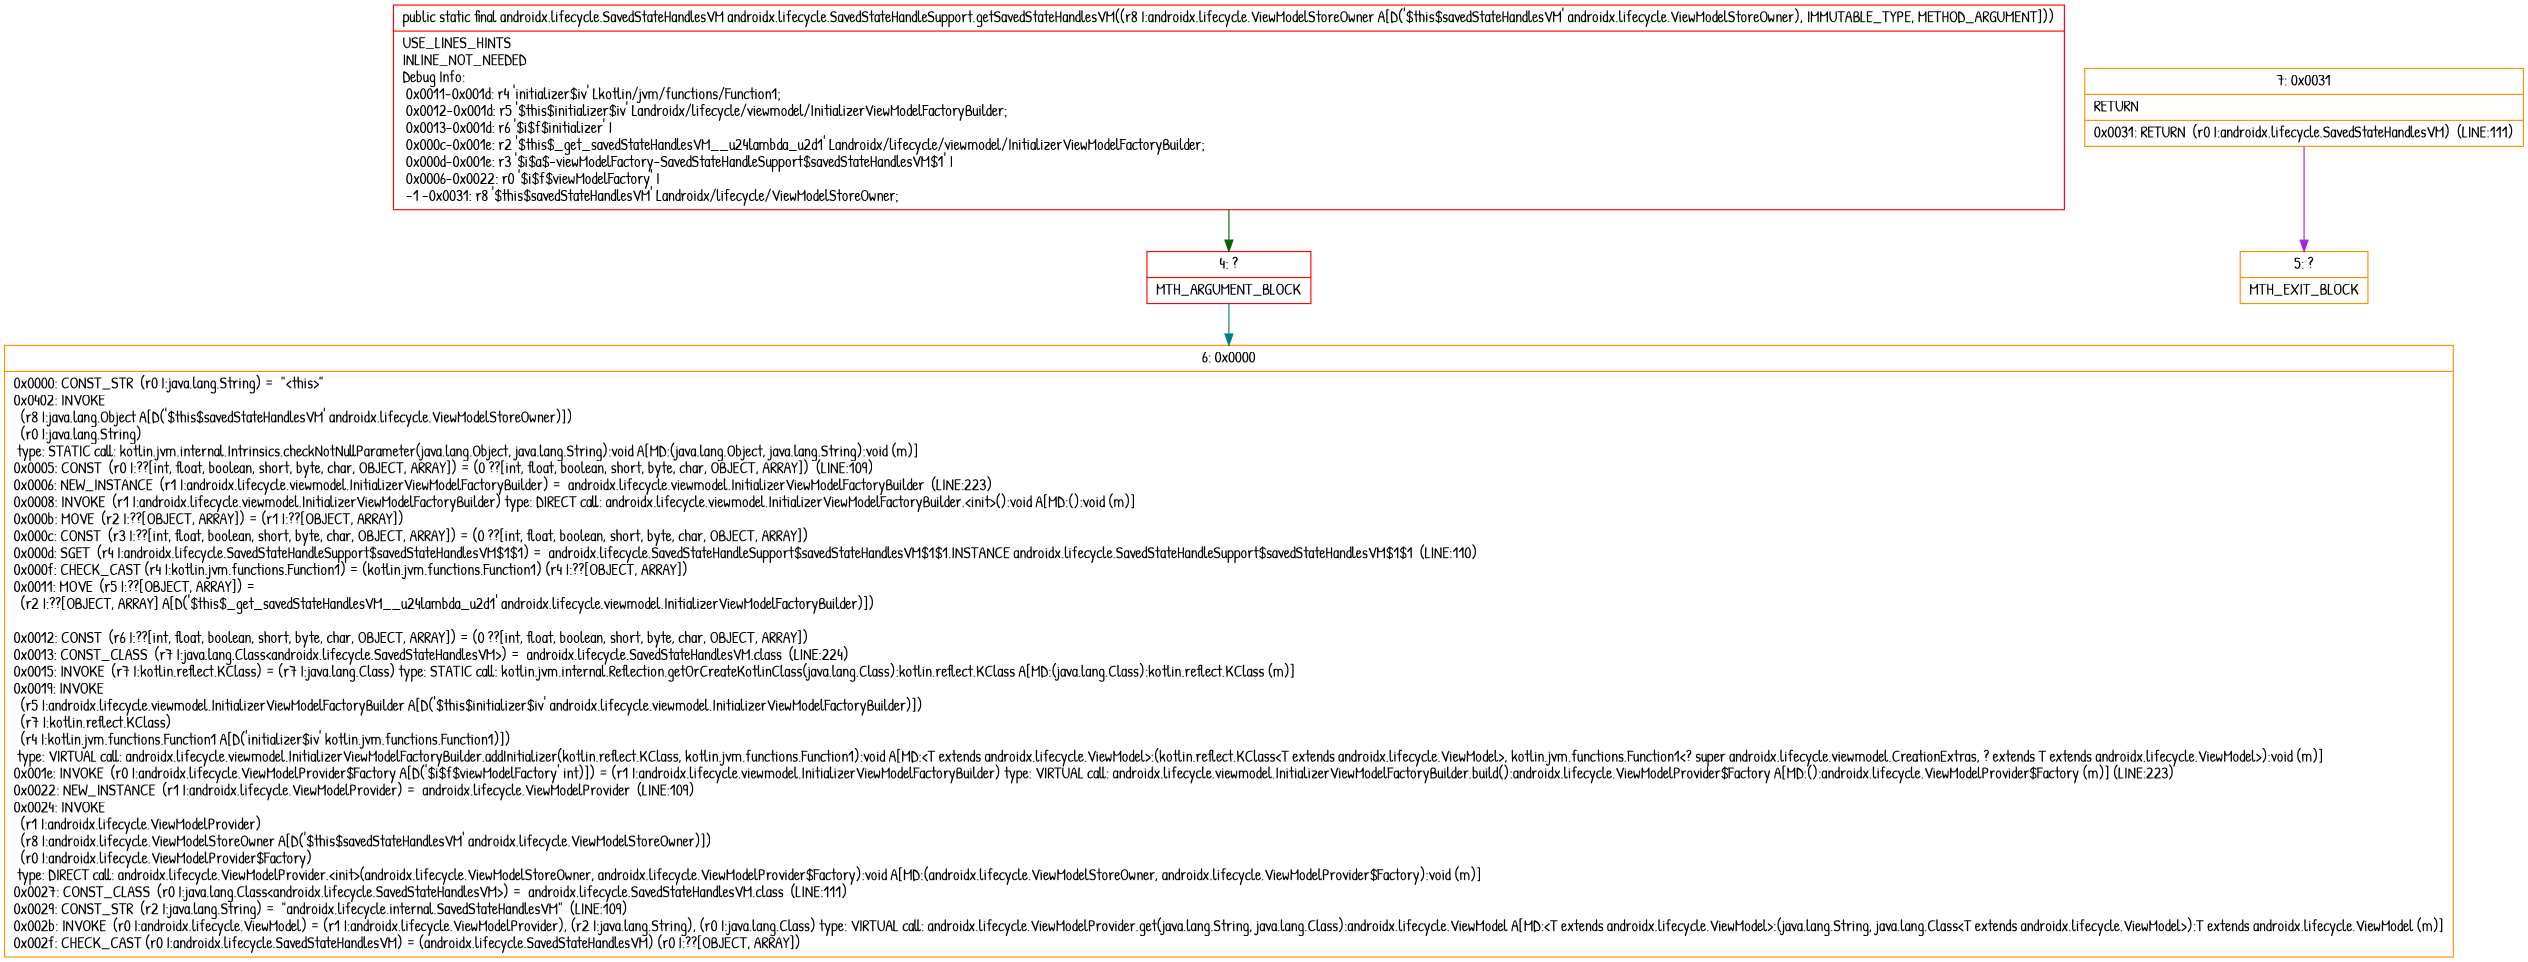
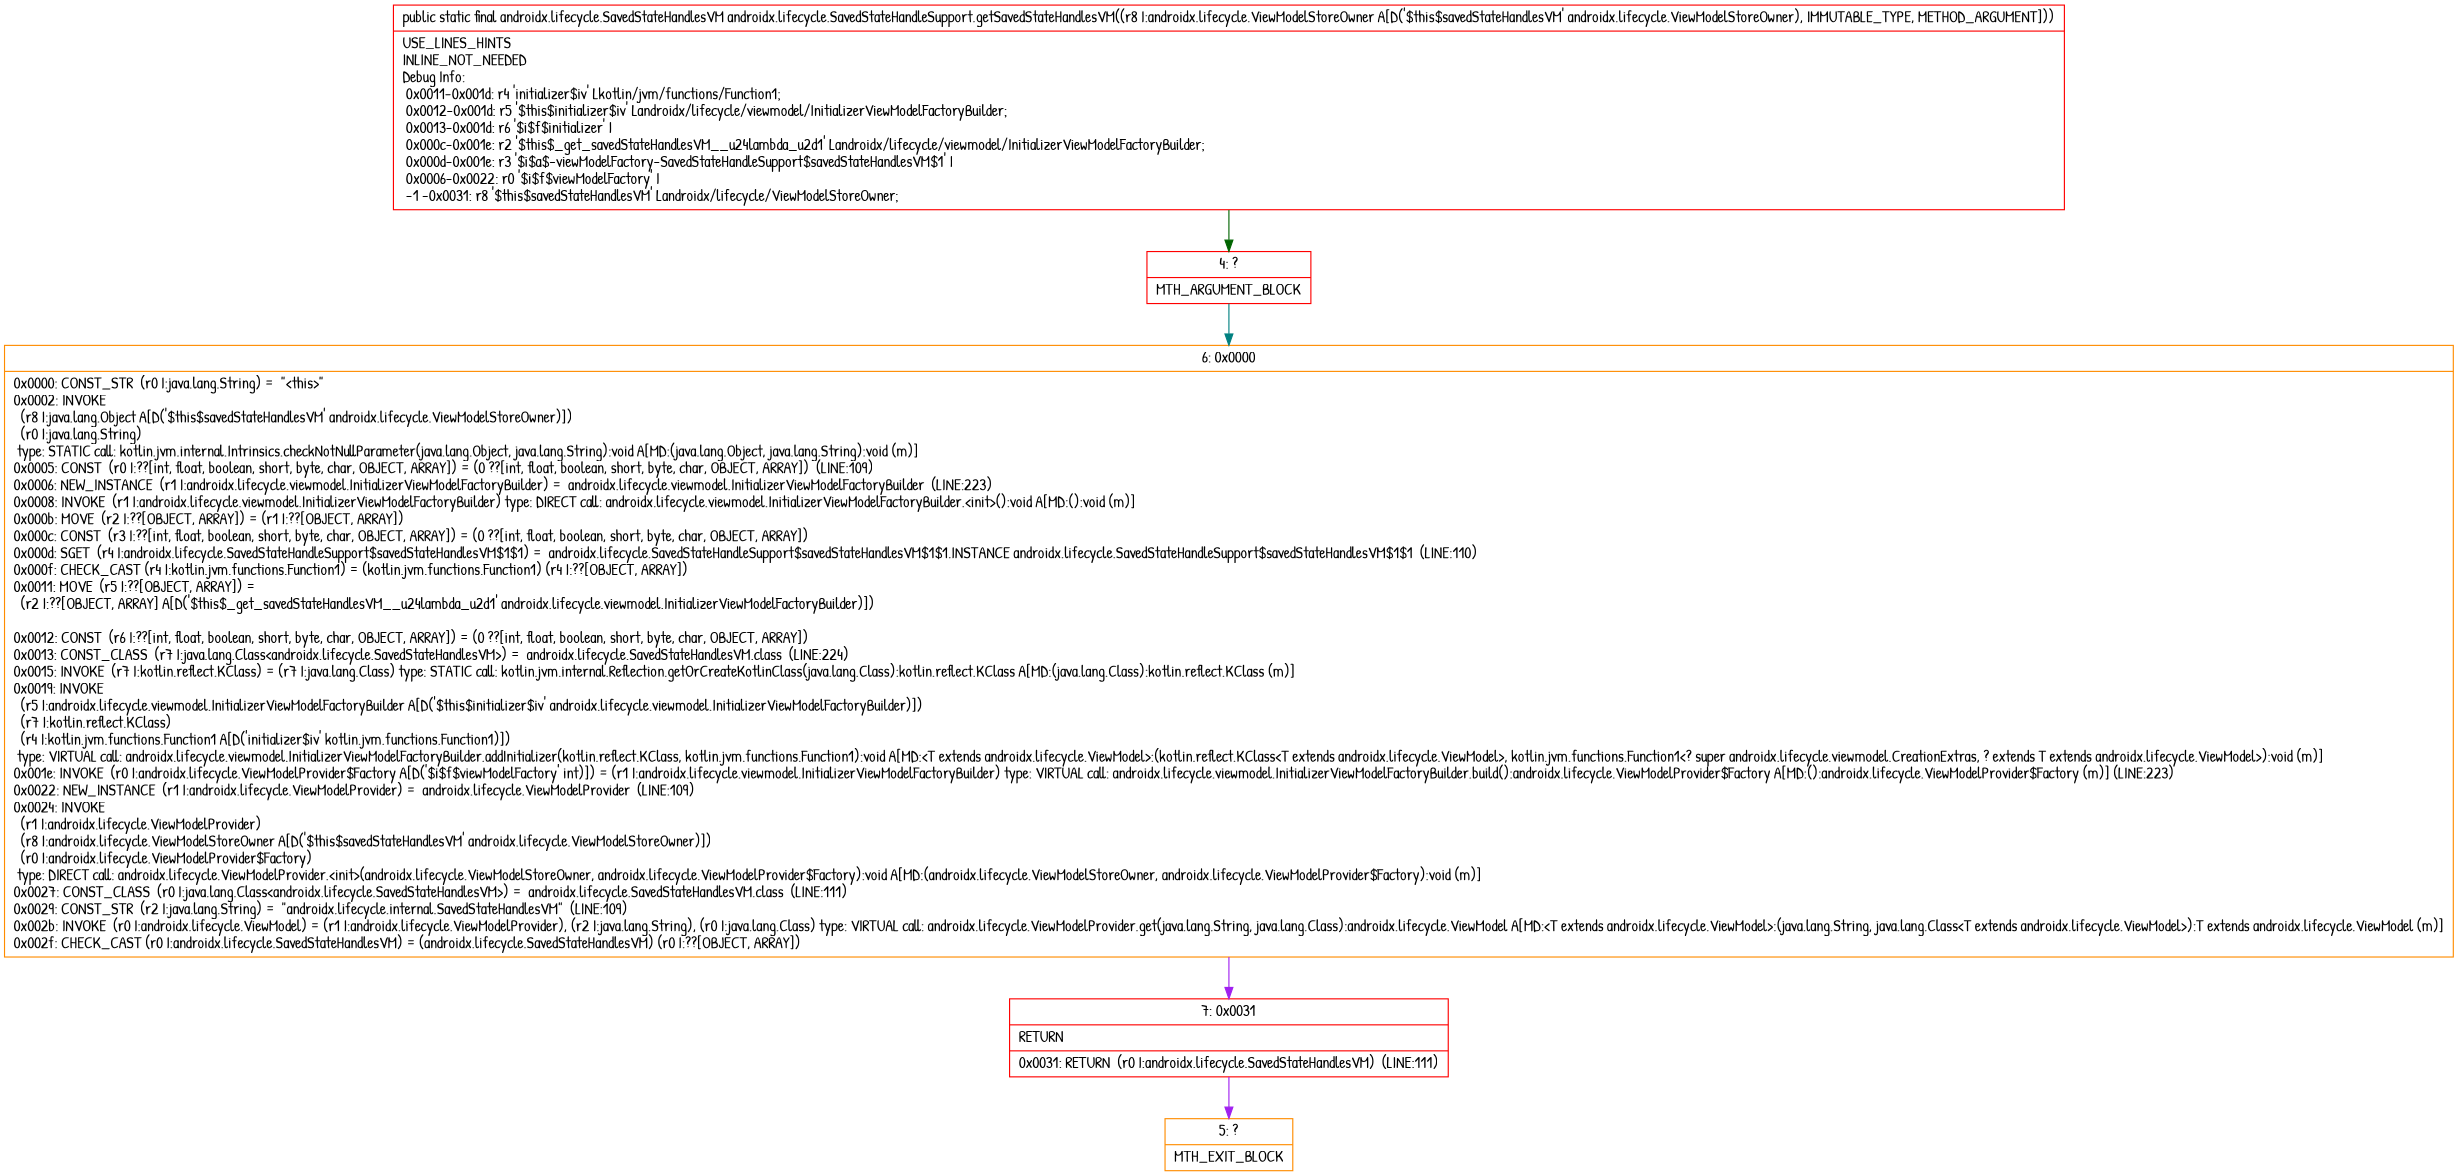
(2304, 107) -> (1229, 1038)
(63, 401) -> (63, 401)
none -> (1229, 972)
